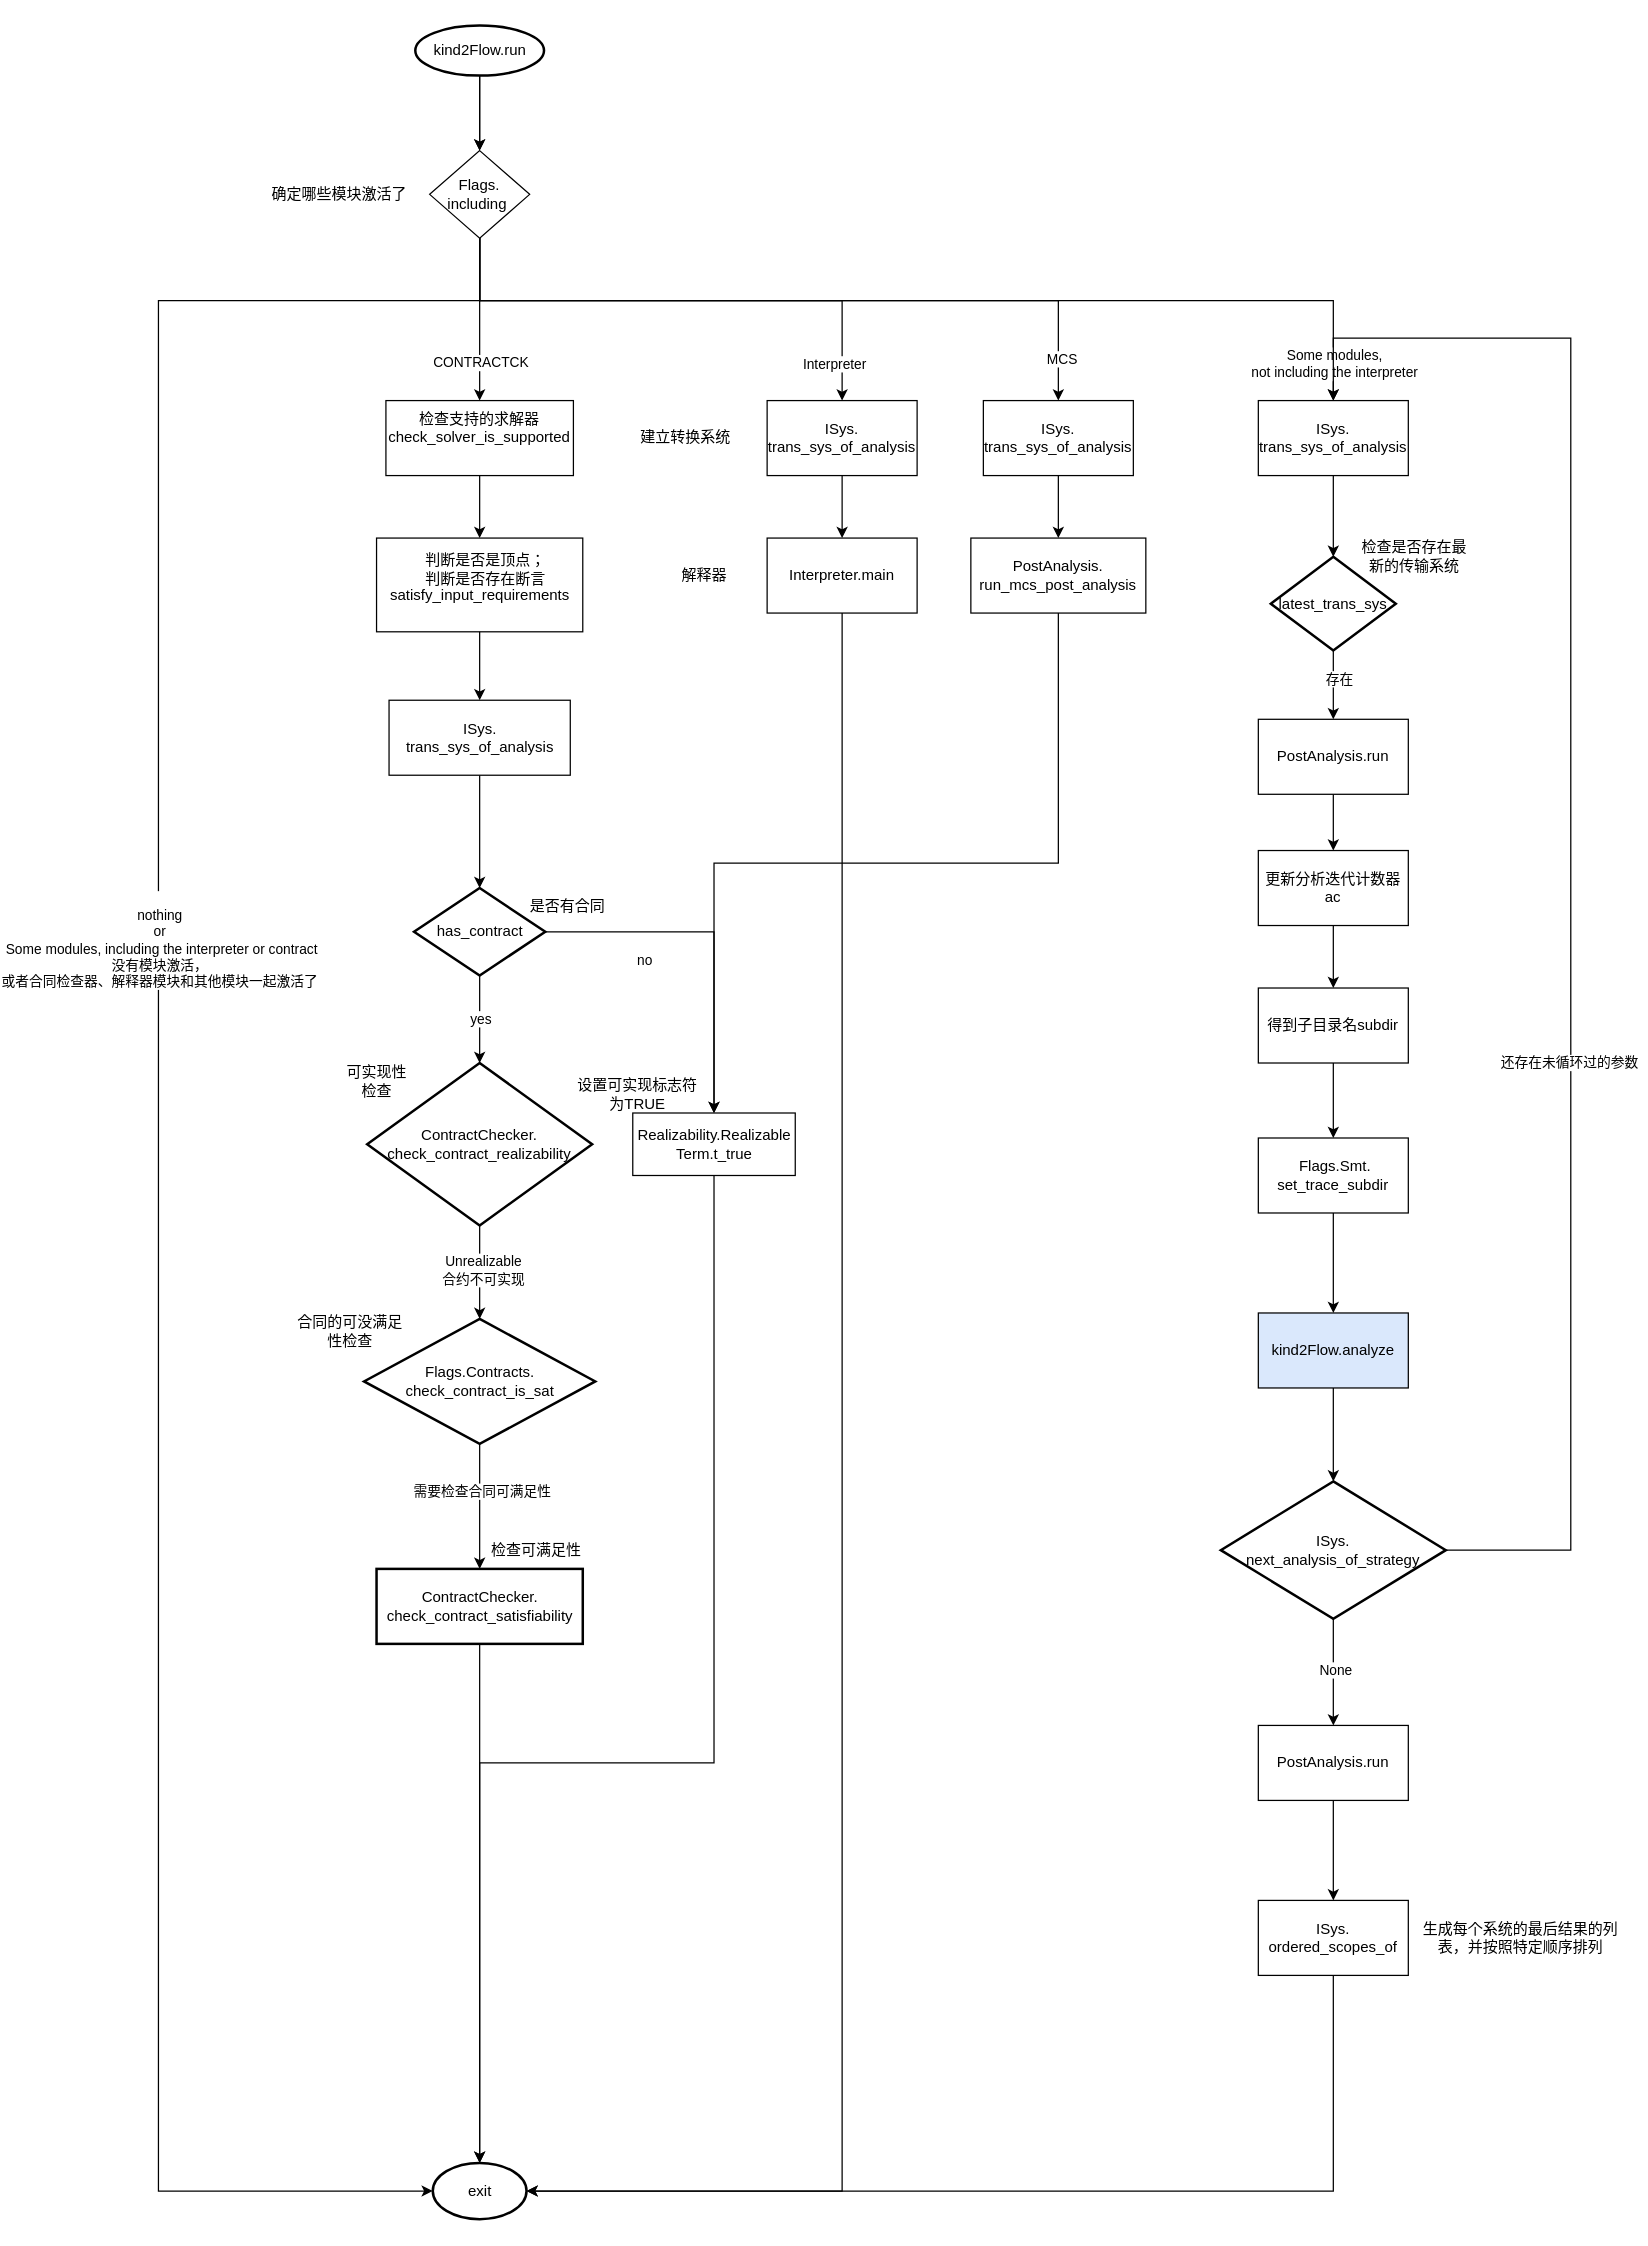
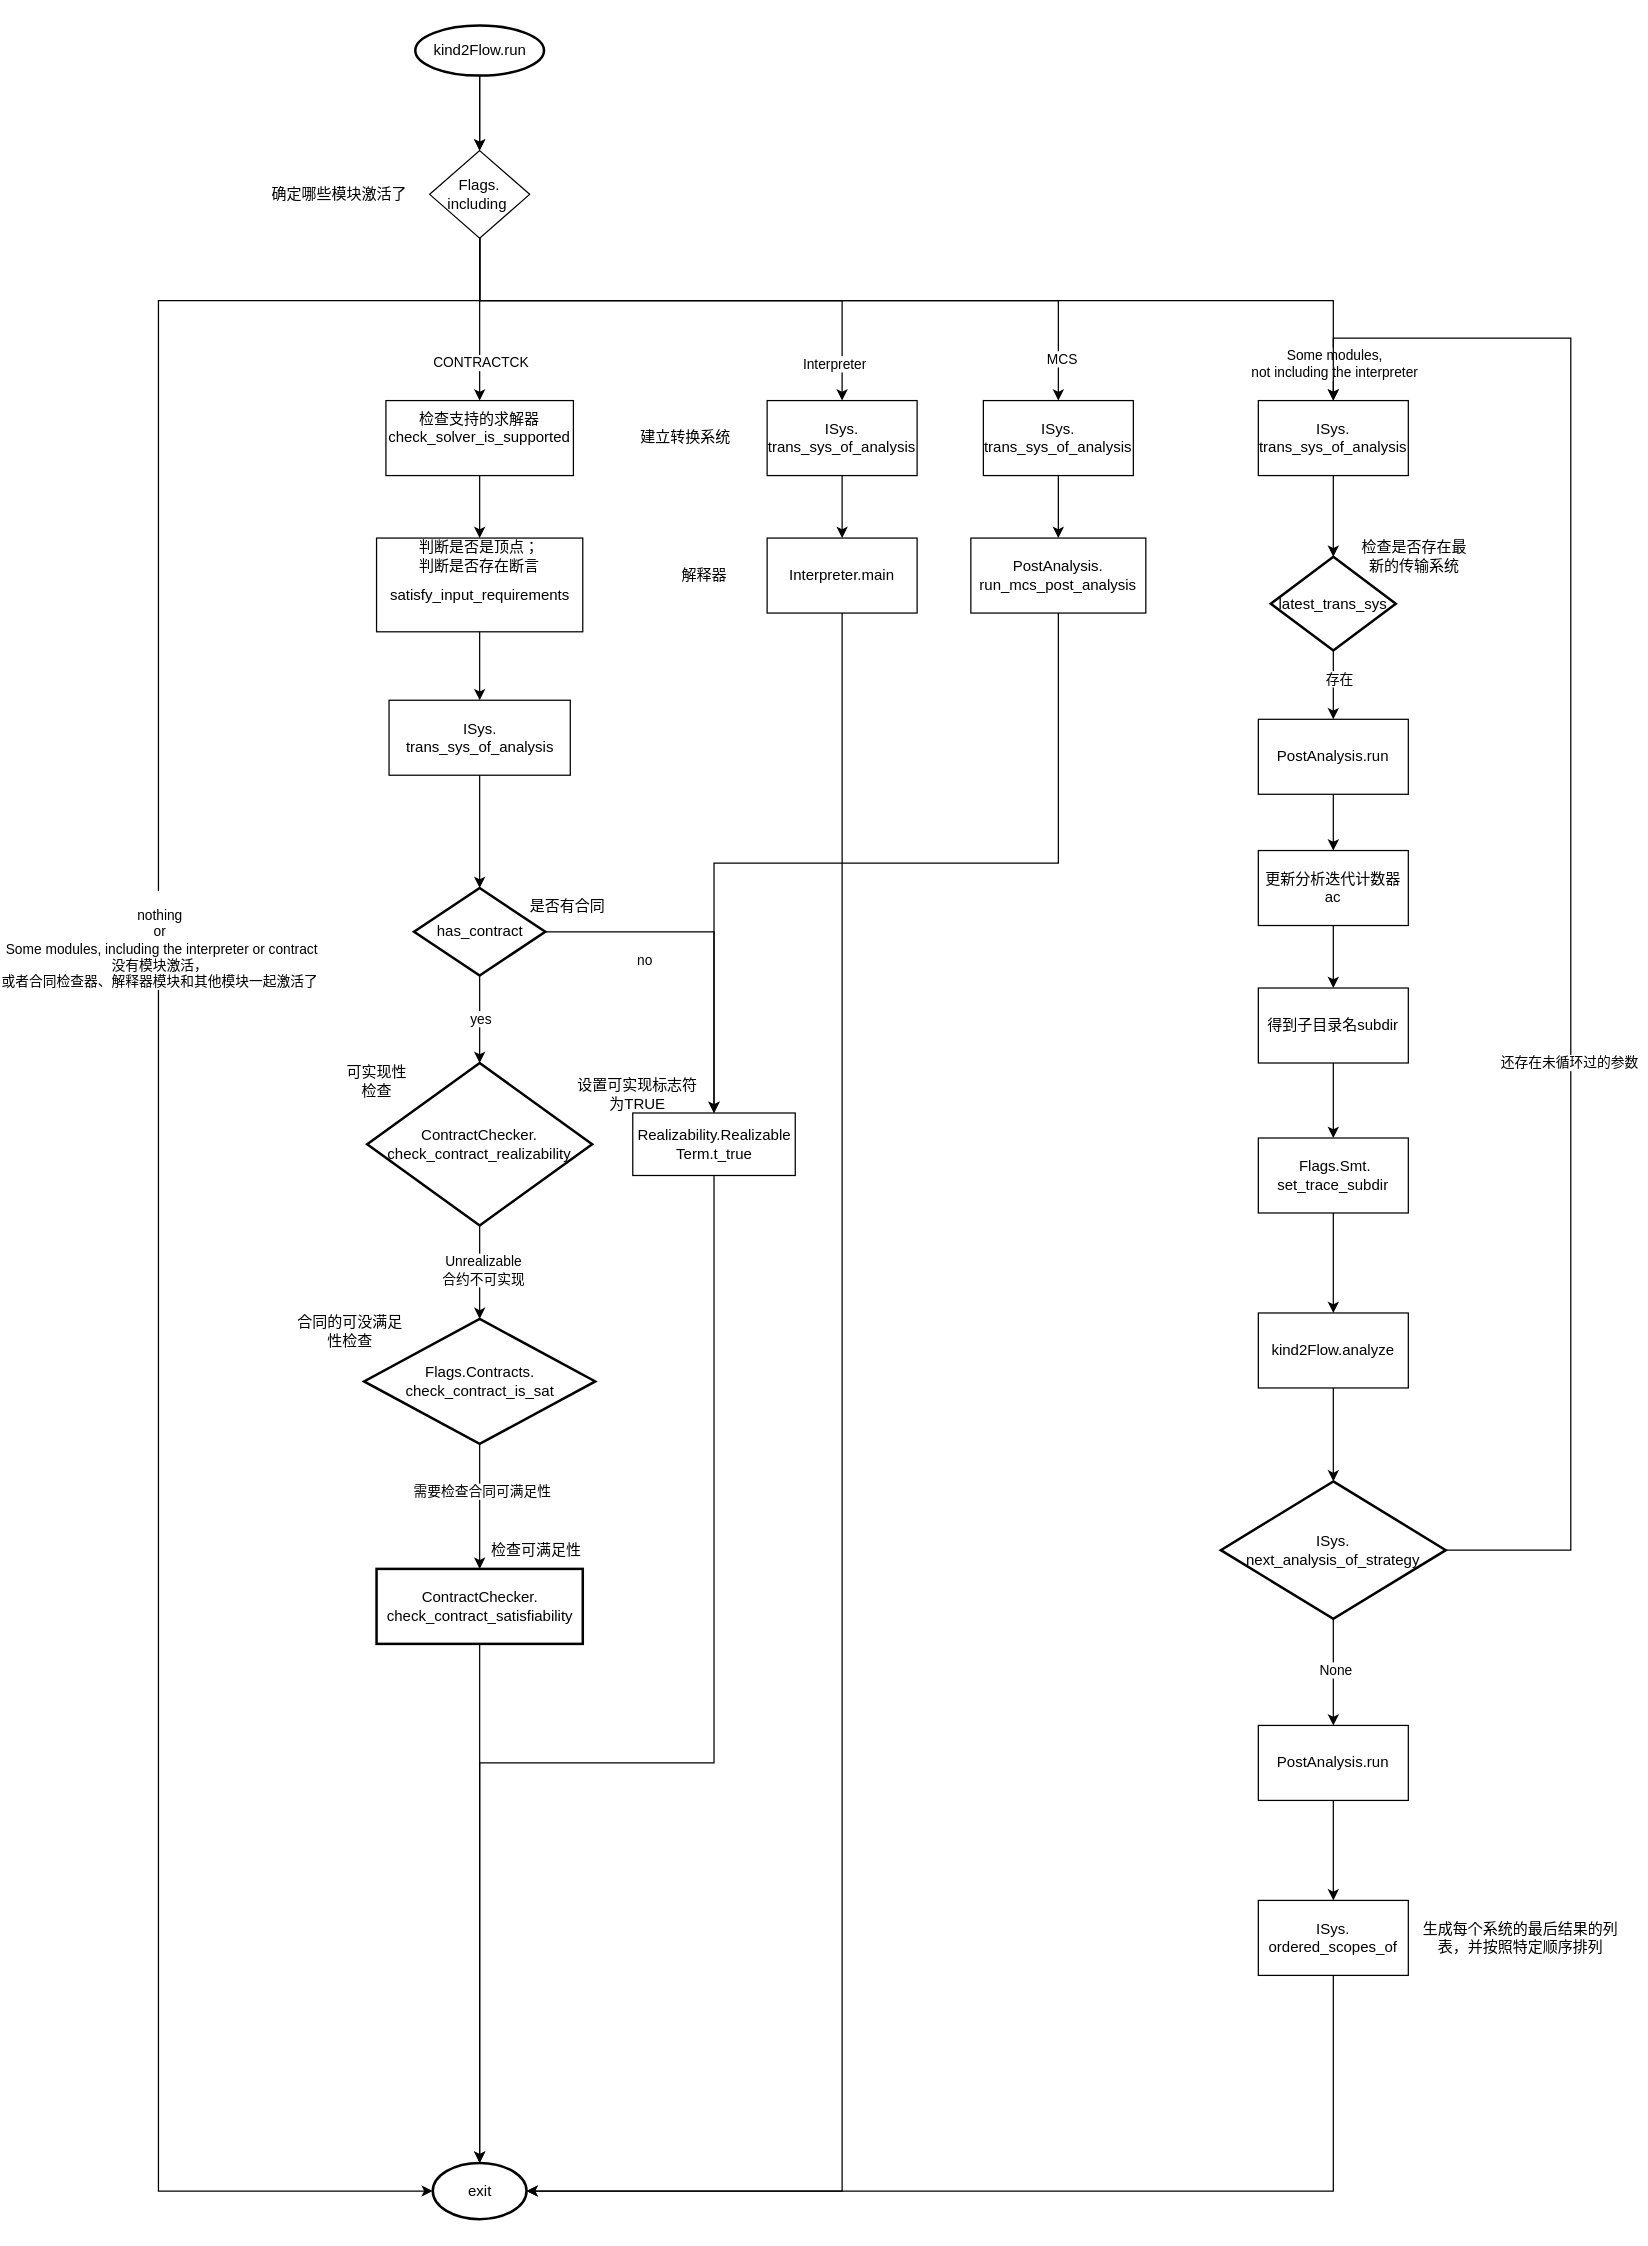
(486, 569) -> (479, 557)
(1333, 1351) -> (1333, 1351)
